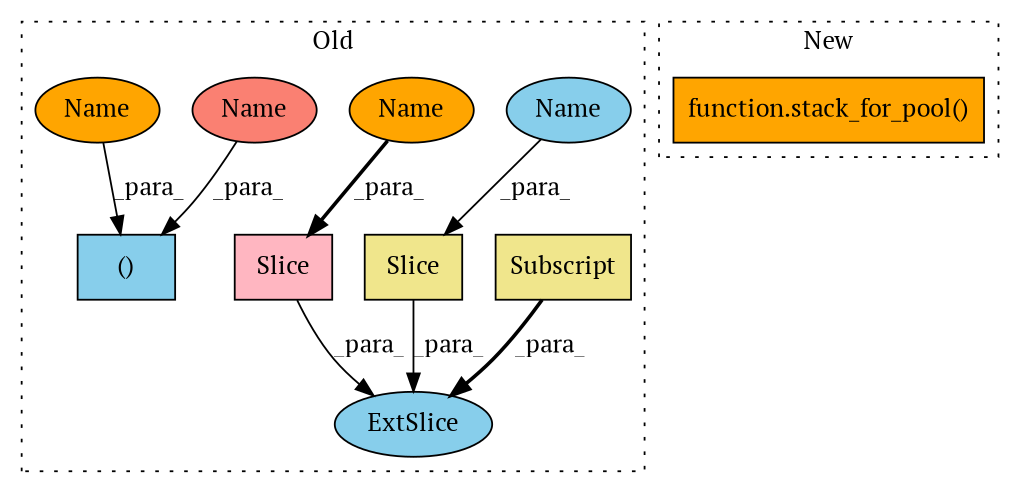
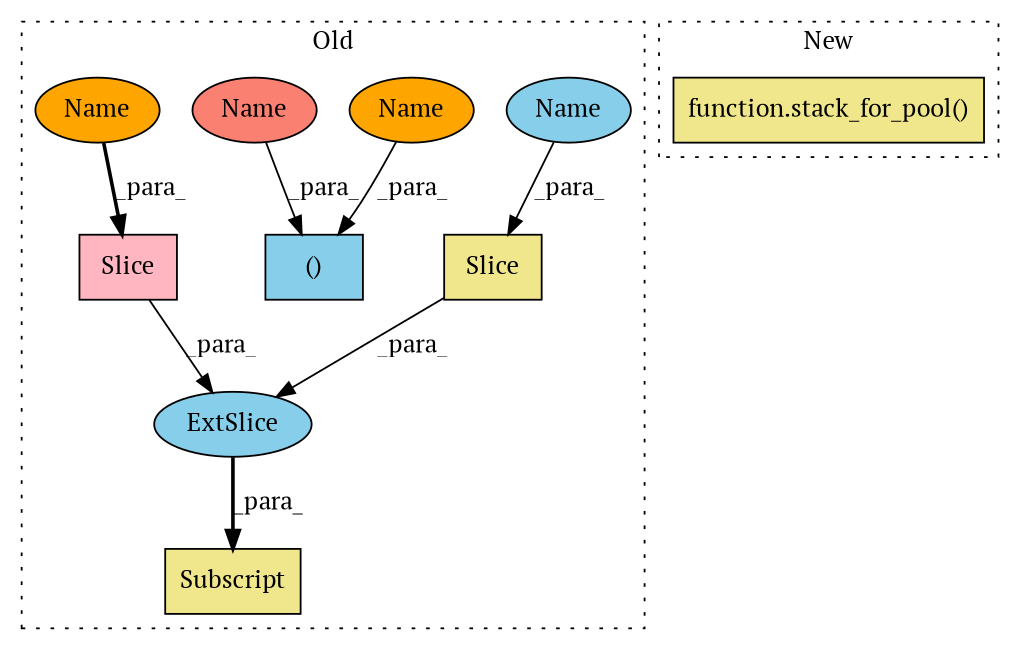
(829, 110) -> (829, 110)
(507, 344) -> (233, 494)
